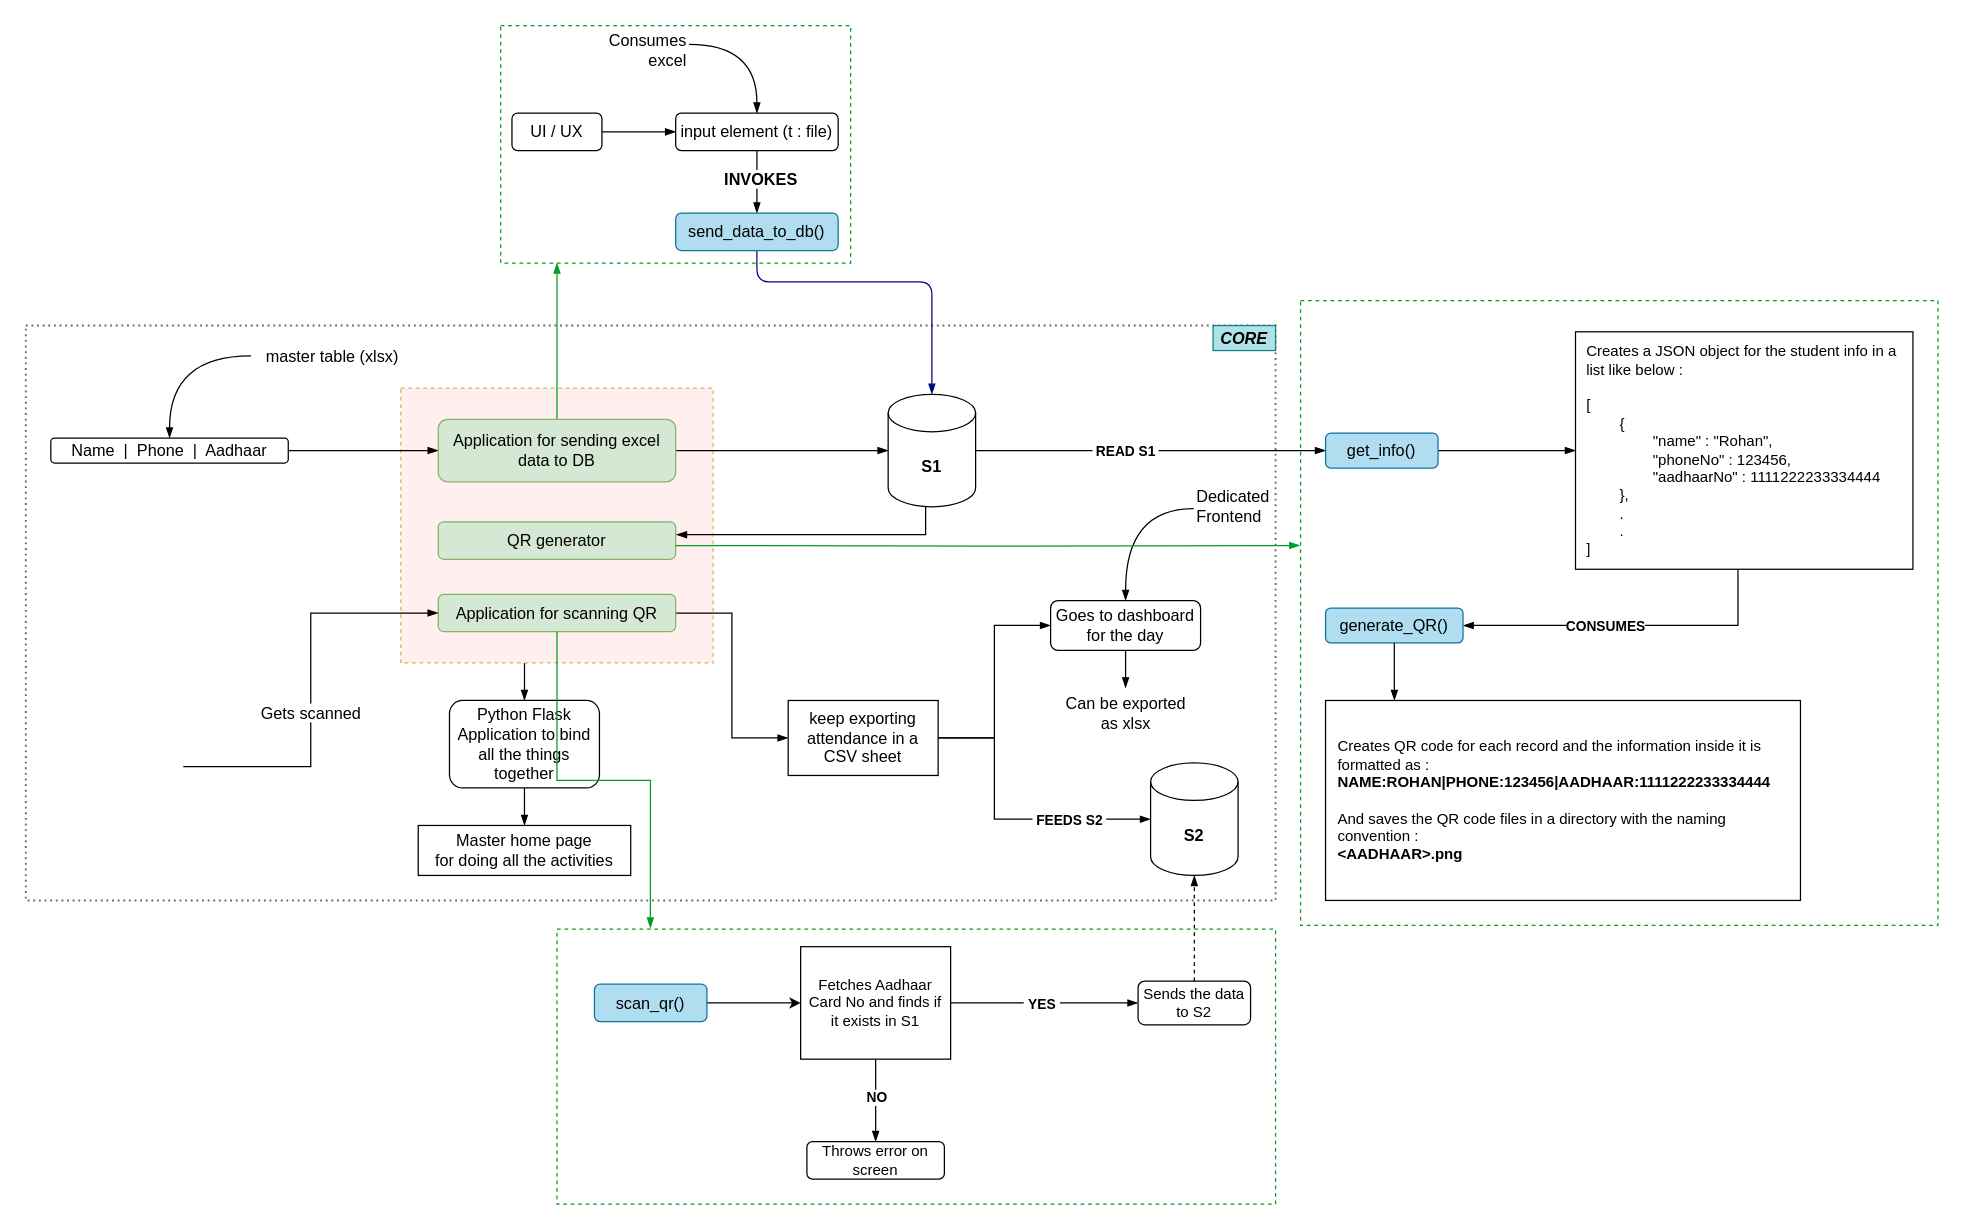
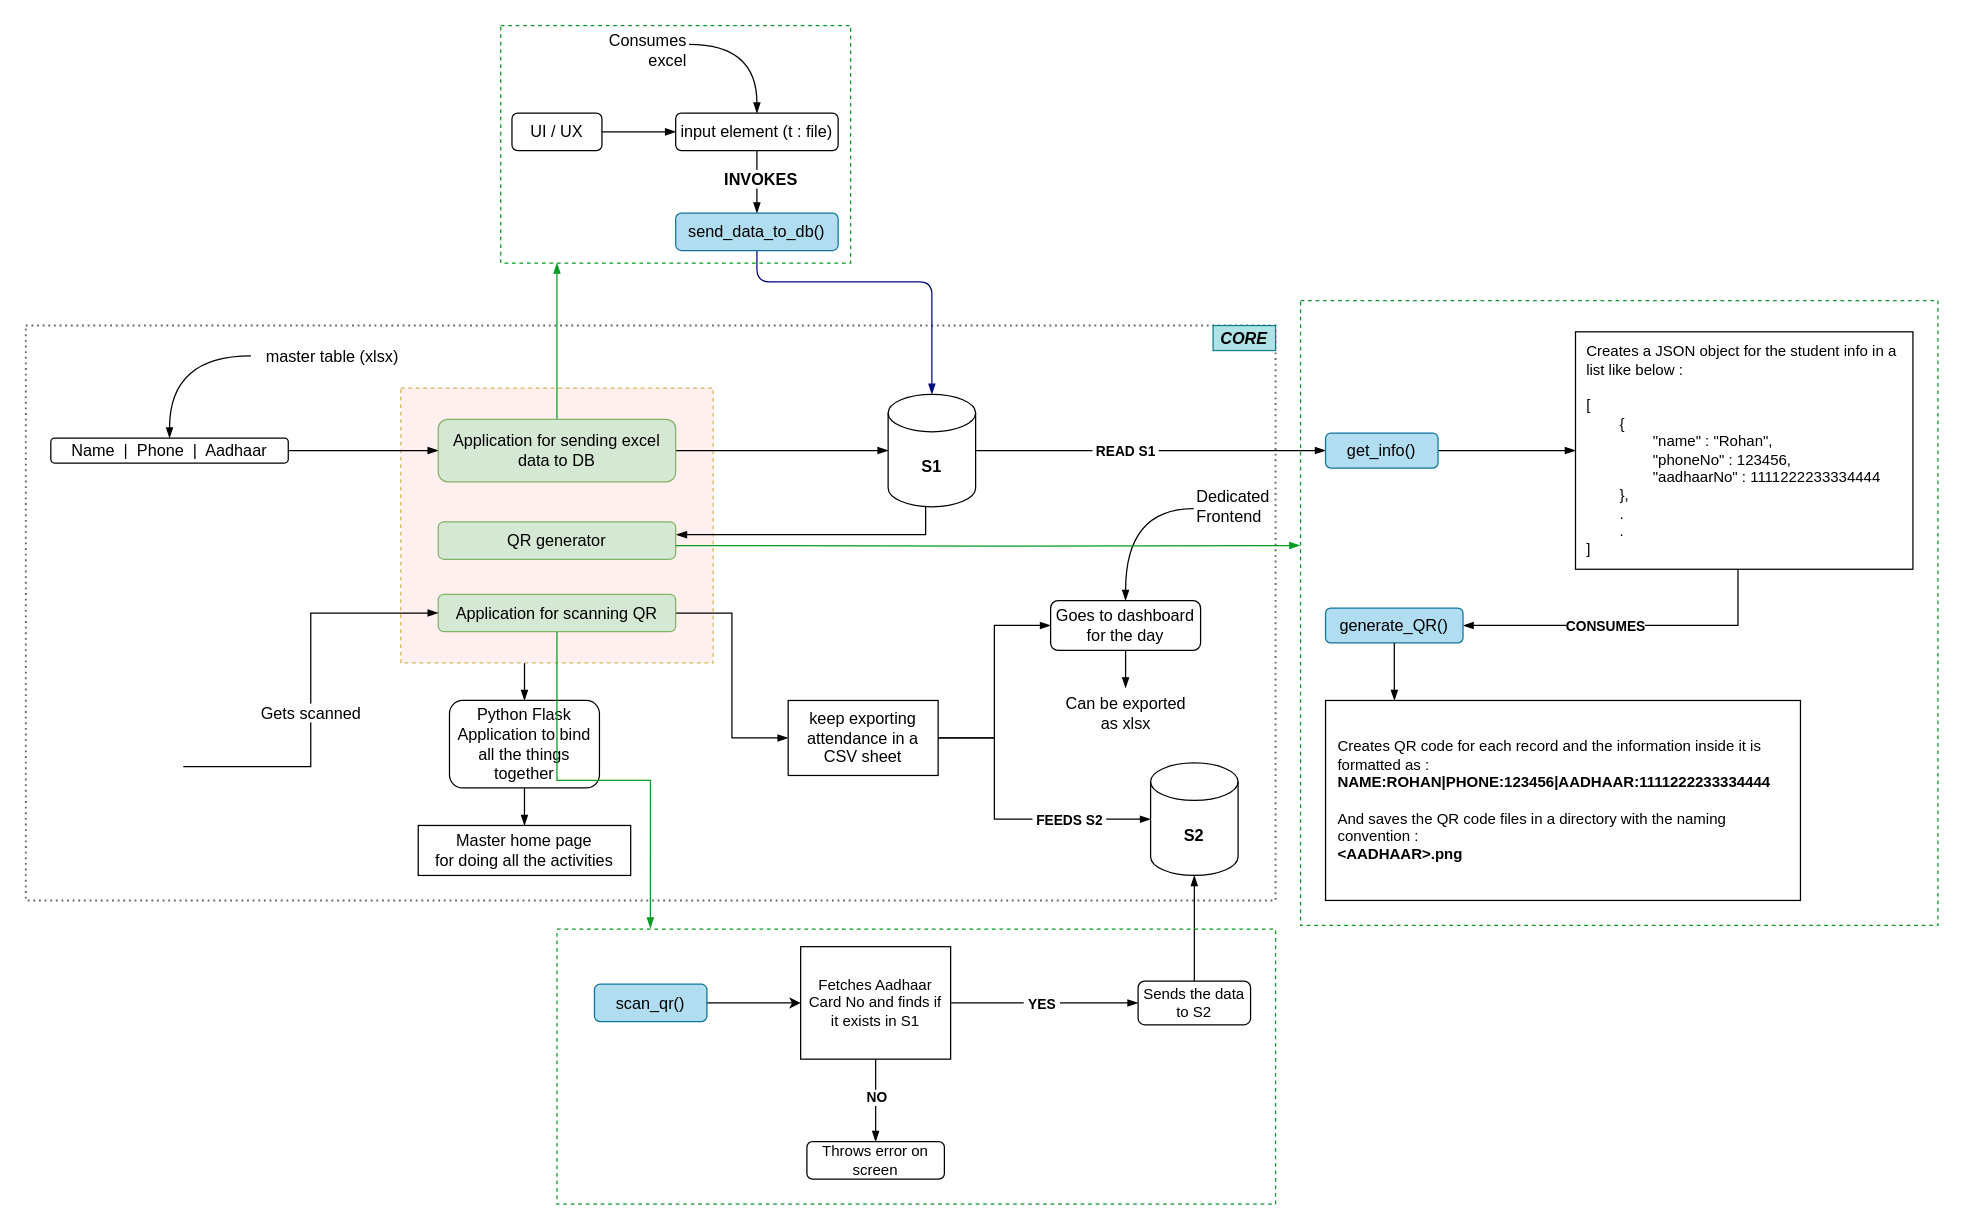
(1194, 932) -> (1194, 932)
